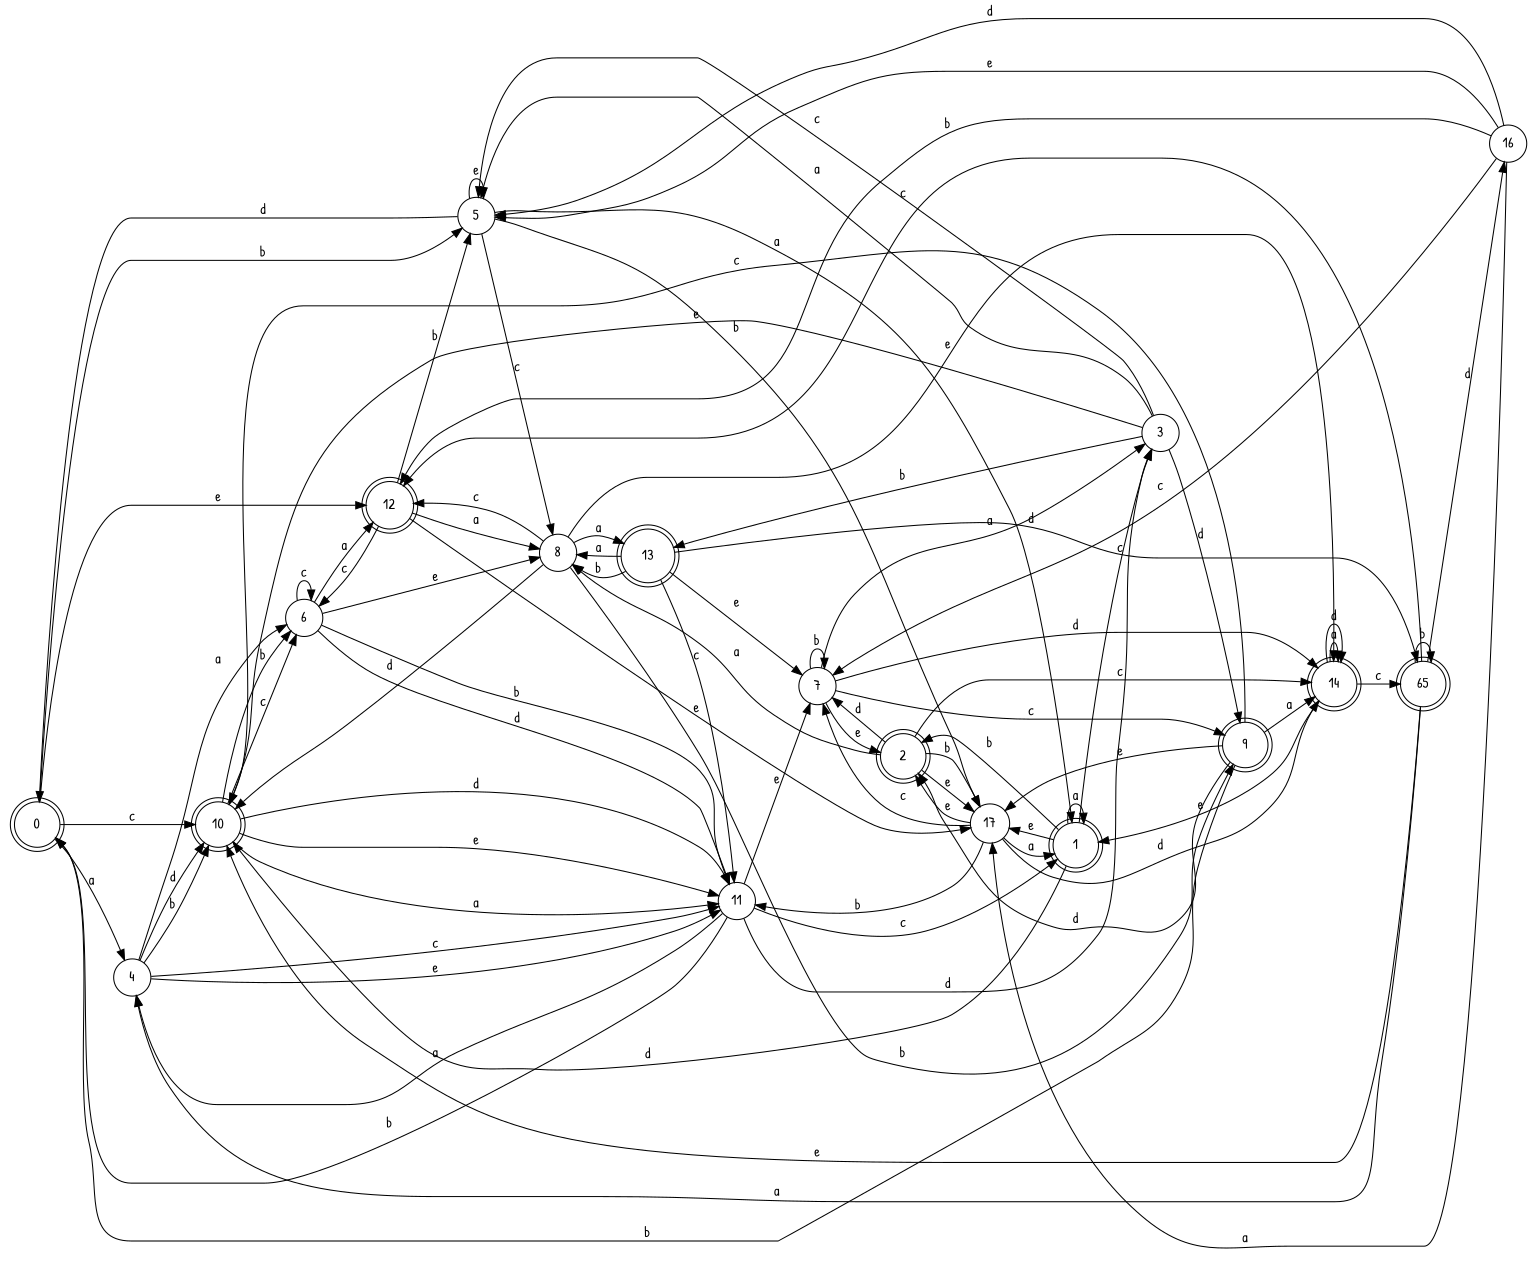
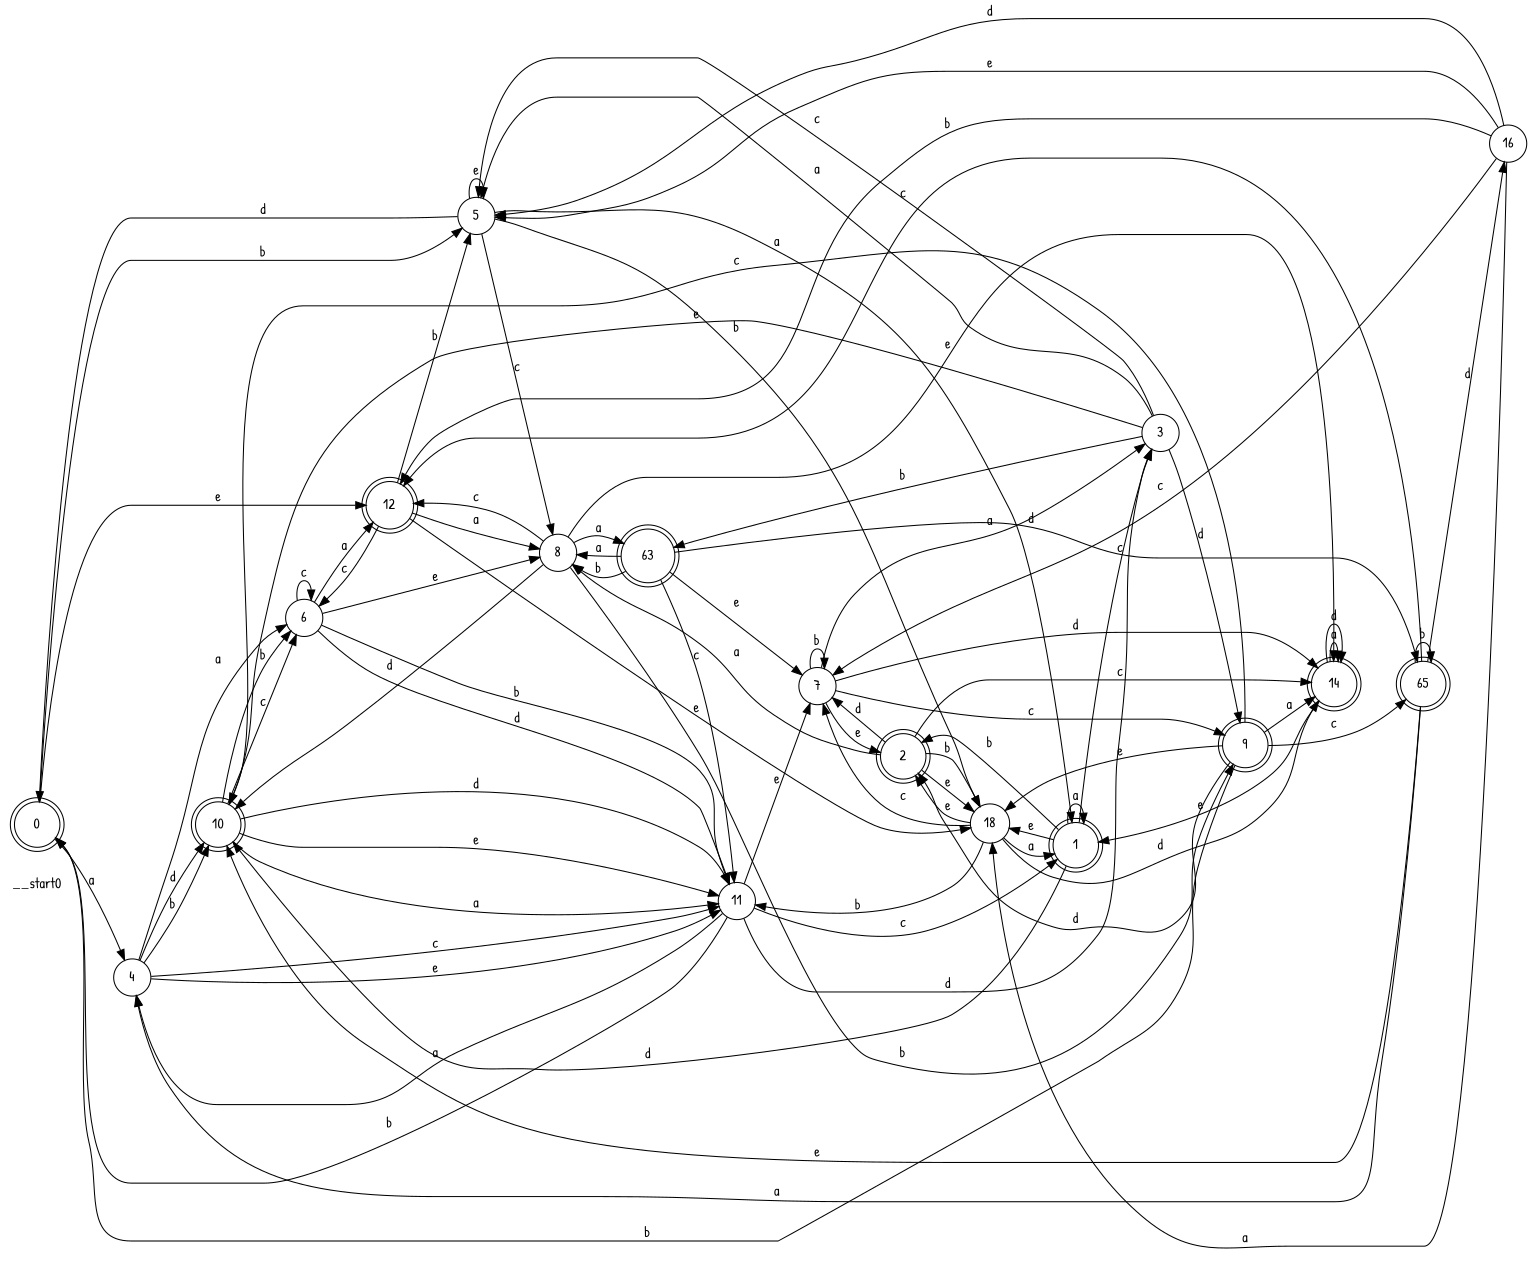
(648, 556) -> (648, 556)
(1373, 684) -> (1337, 738)
(990, 824) -> (990, 824)
(122, 825) -> none
none -> (37, 885)
